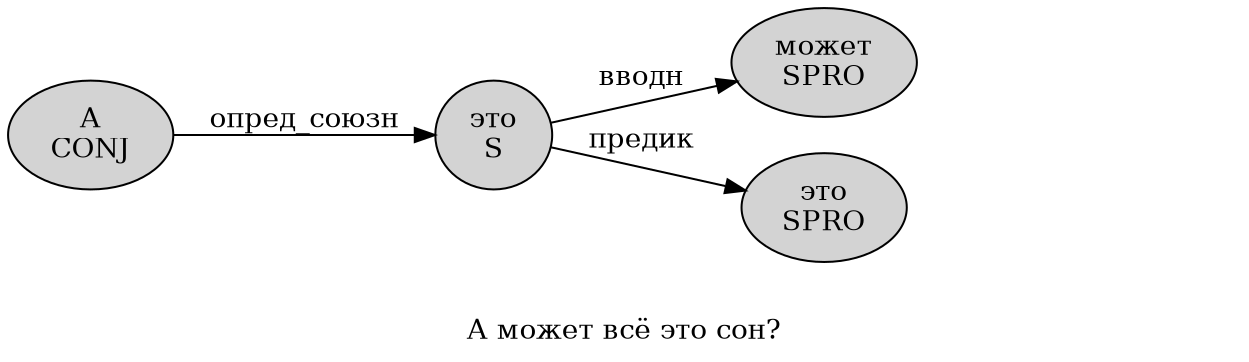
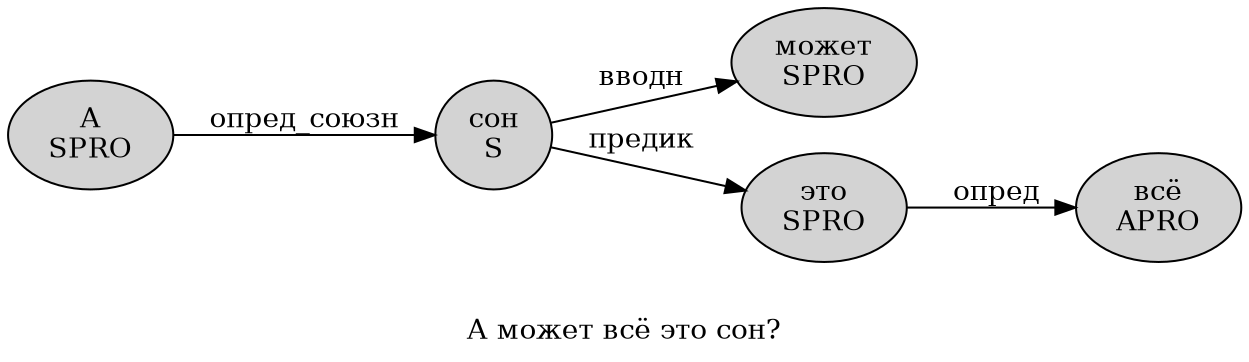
(91, 135) -> (91, 135)
(494, 135) -> (494, 135)
none -> (1159, 208)
